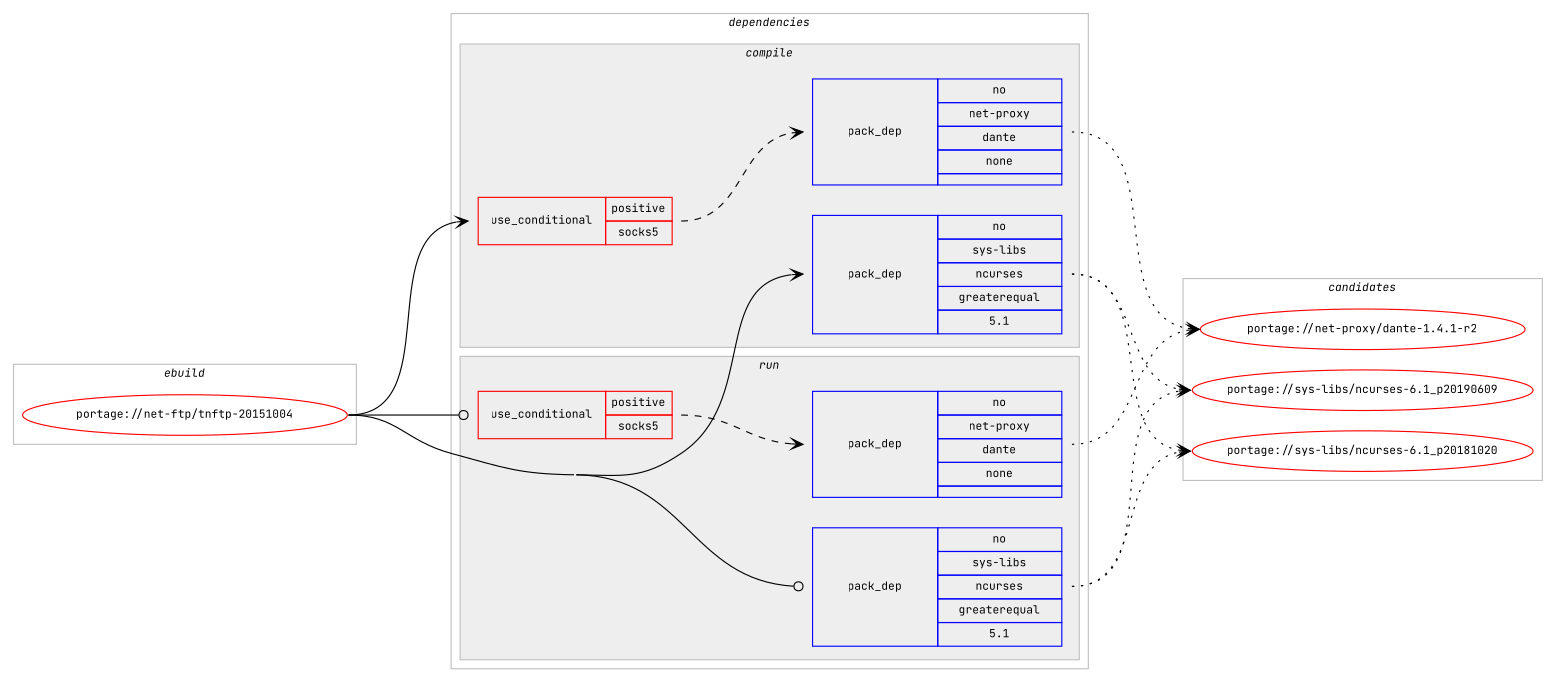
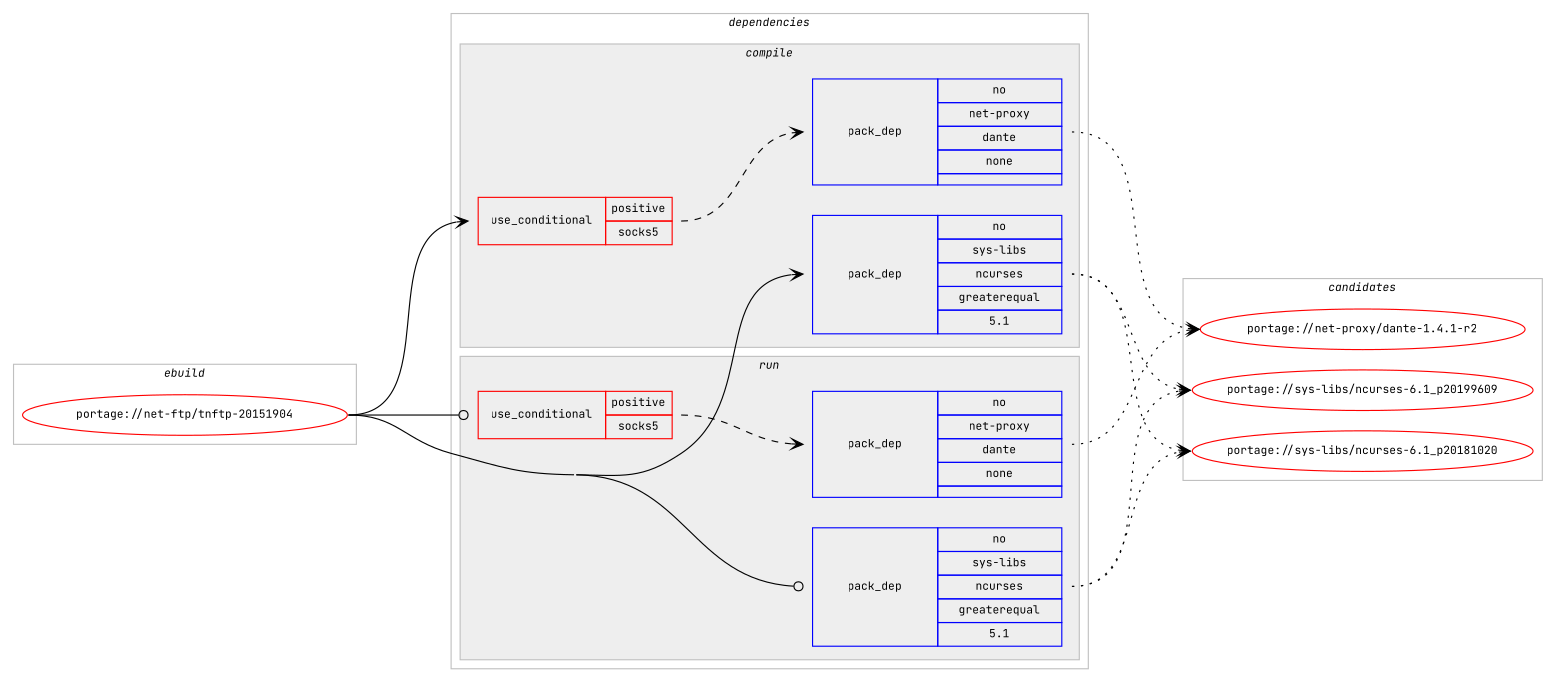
(1363, 390) -> (1363, 390)
(185, 415) -> (185, 415)
